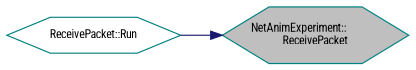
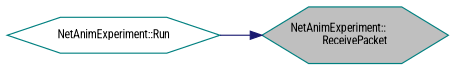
(94, 35) -> (114, 35)
